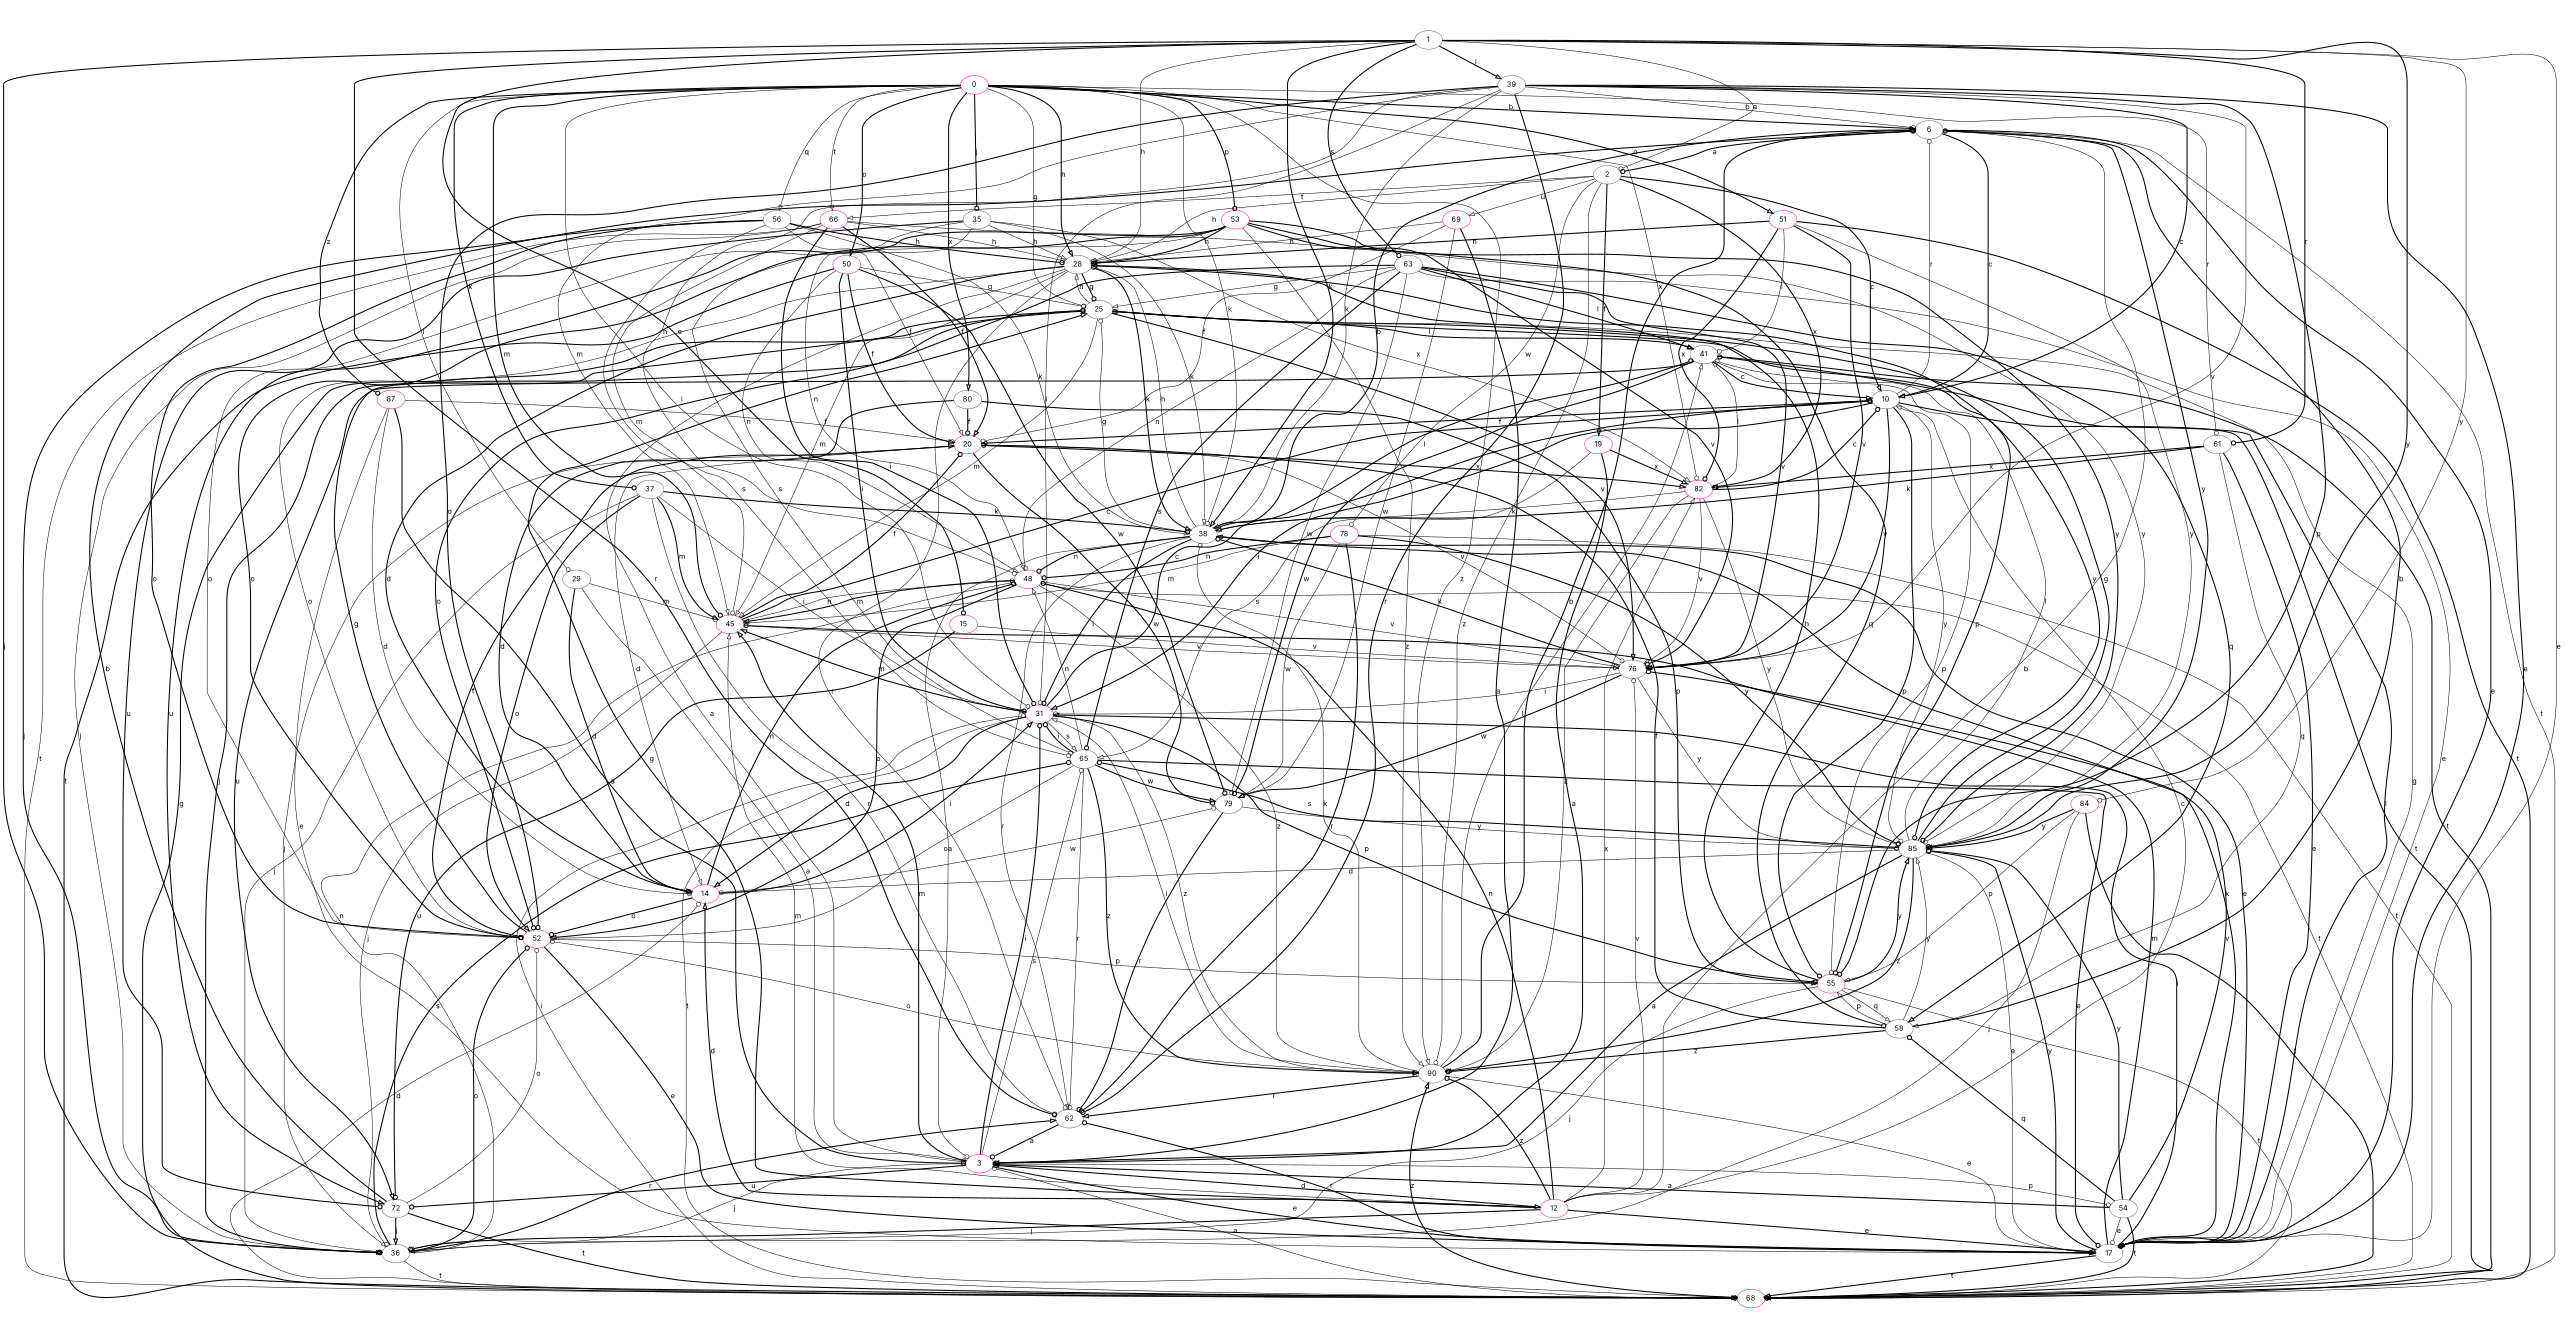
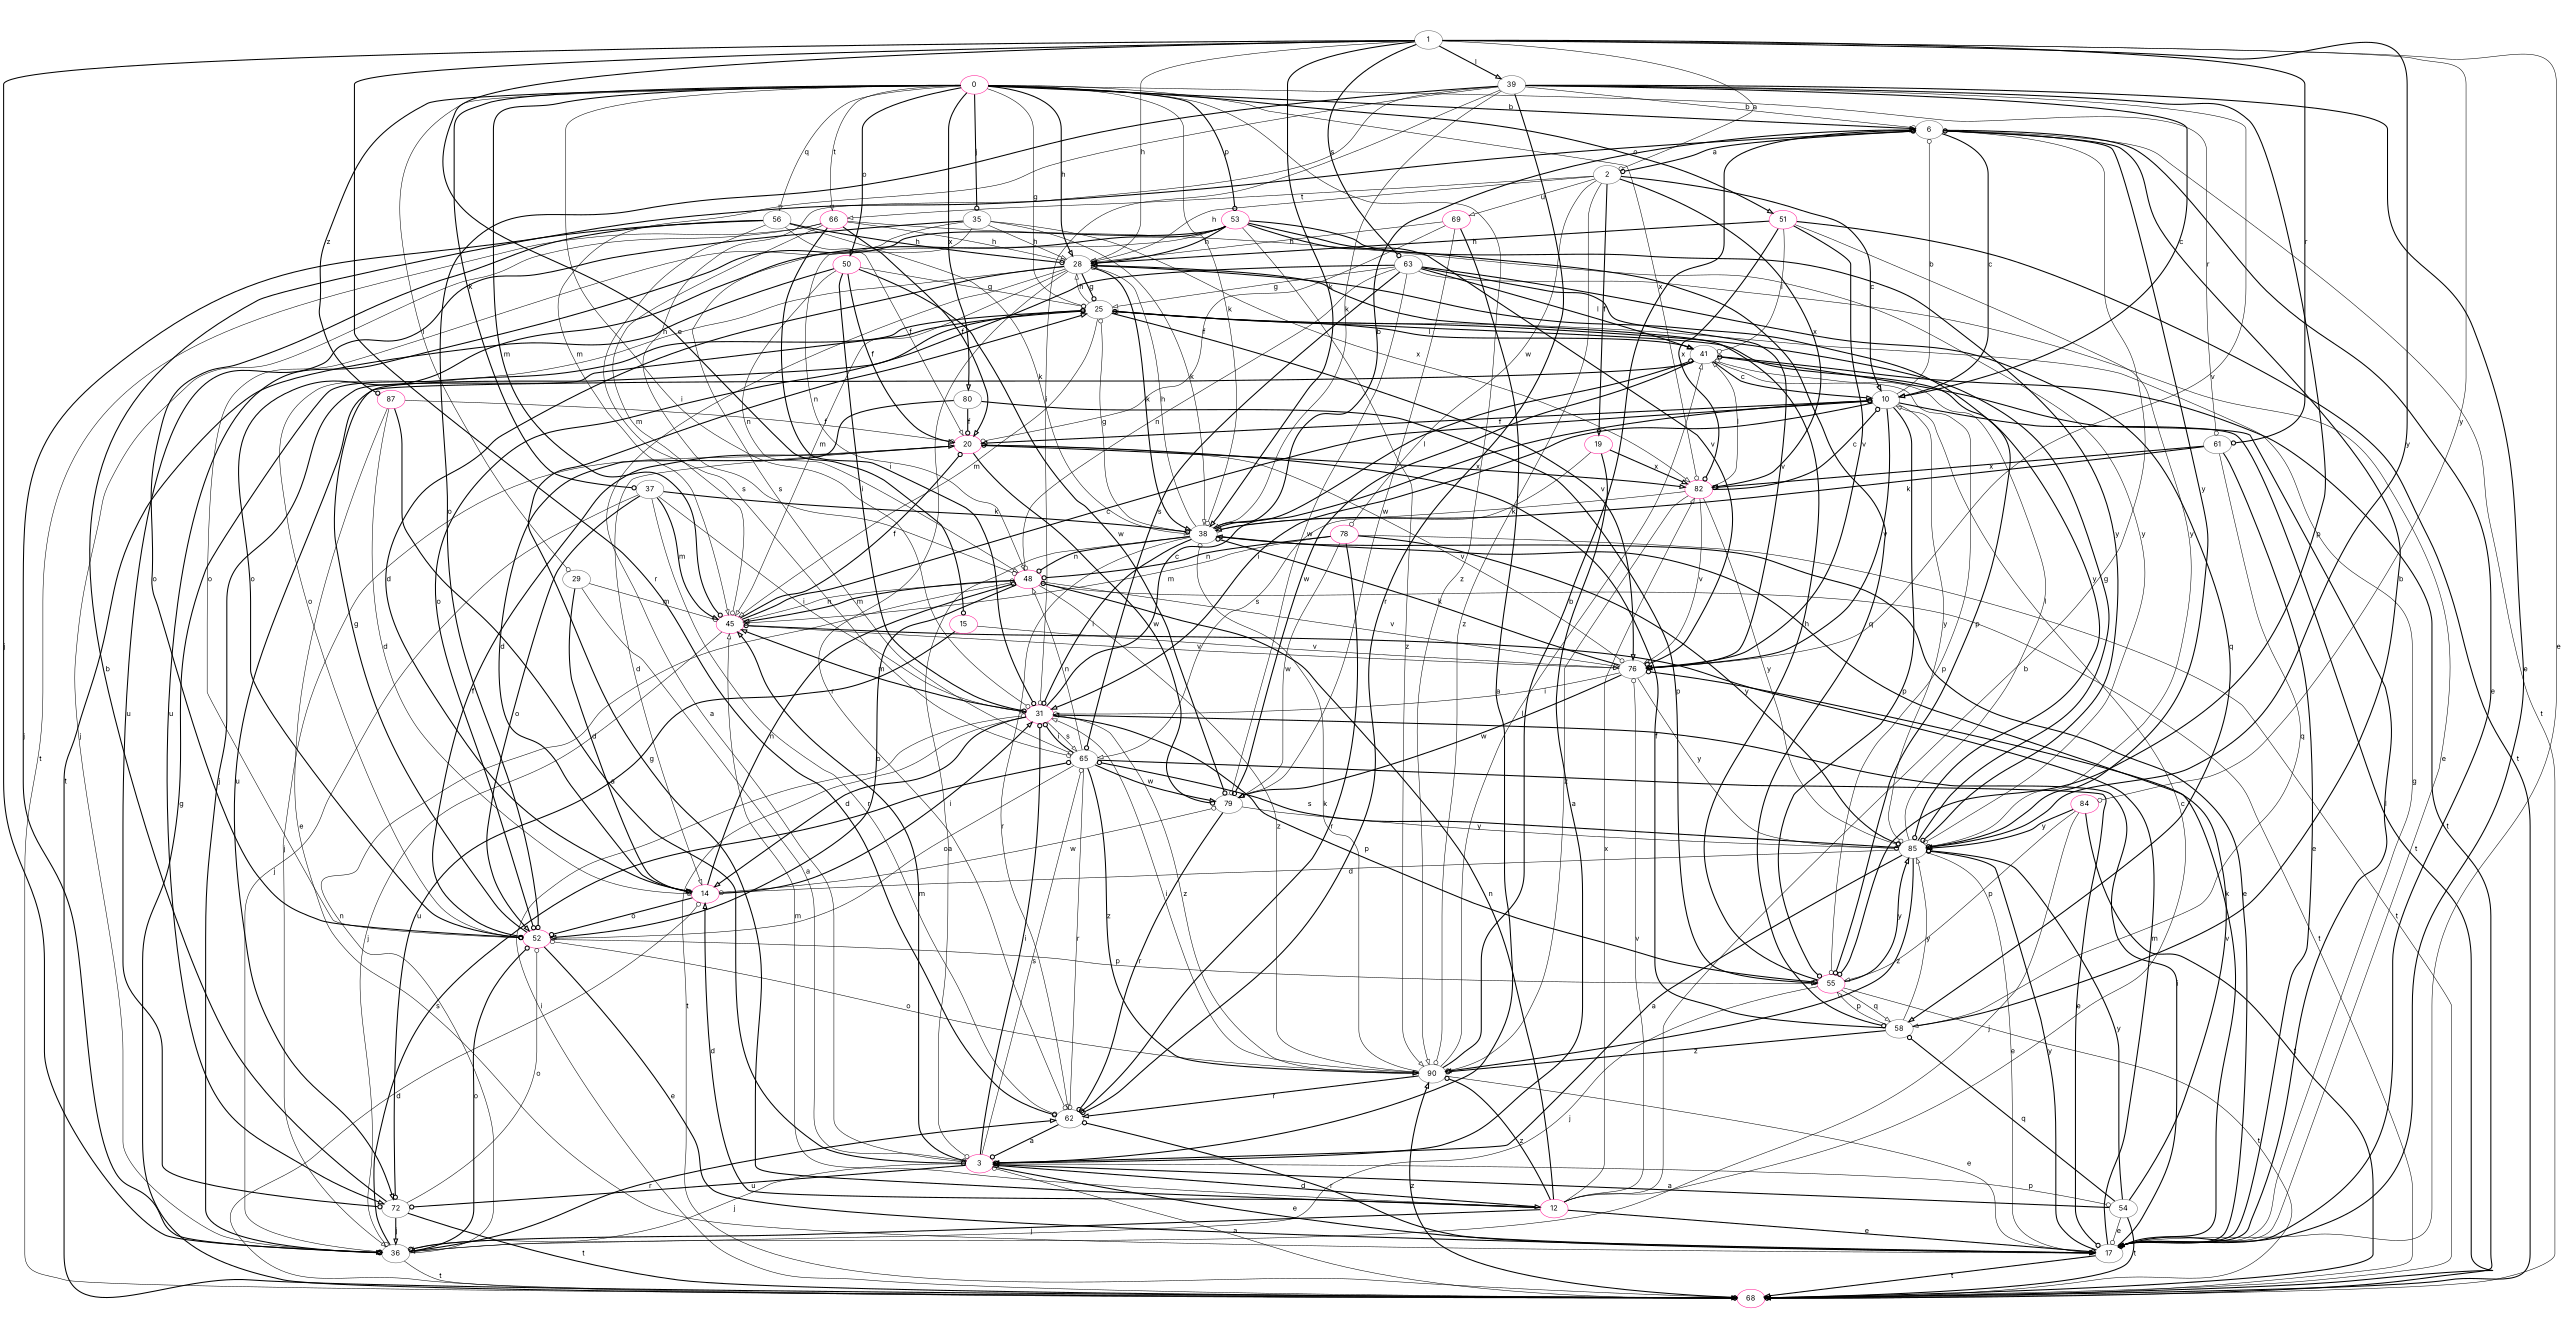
(1932, 265) -> (1932, 265)
